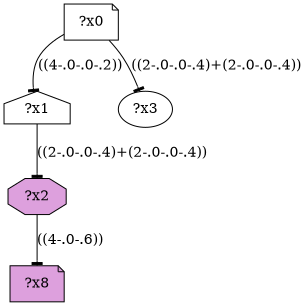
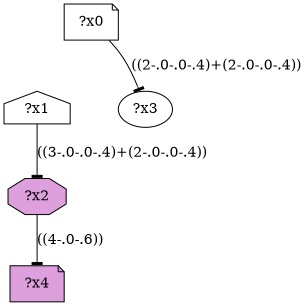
(40, 56) -> none
(122, 153) -> (122, 153)
(37, 284) -> (37, 284)
